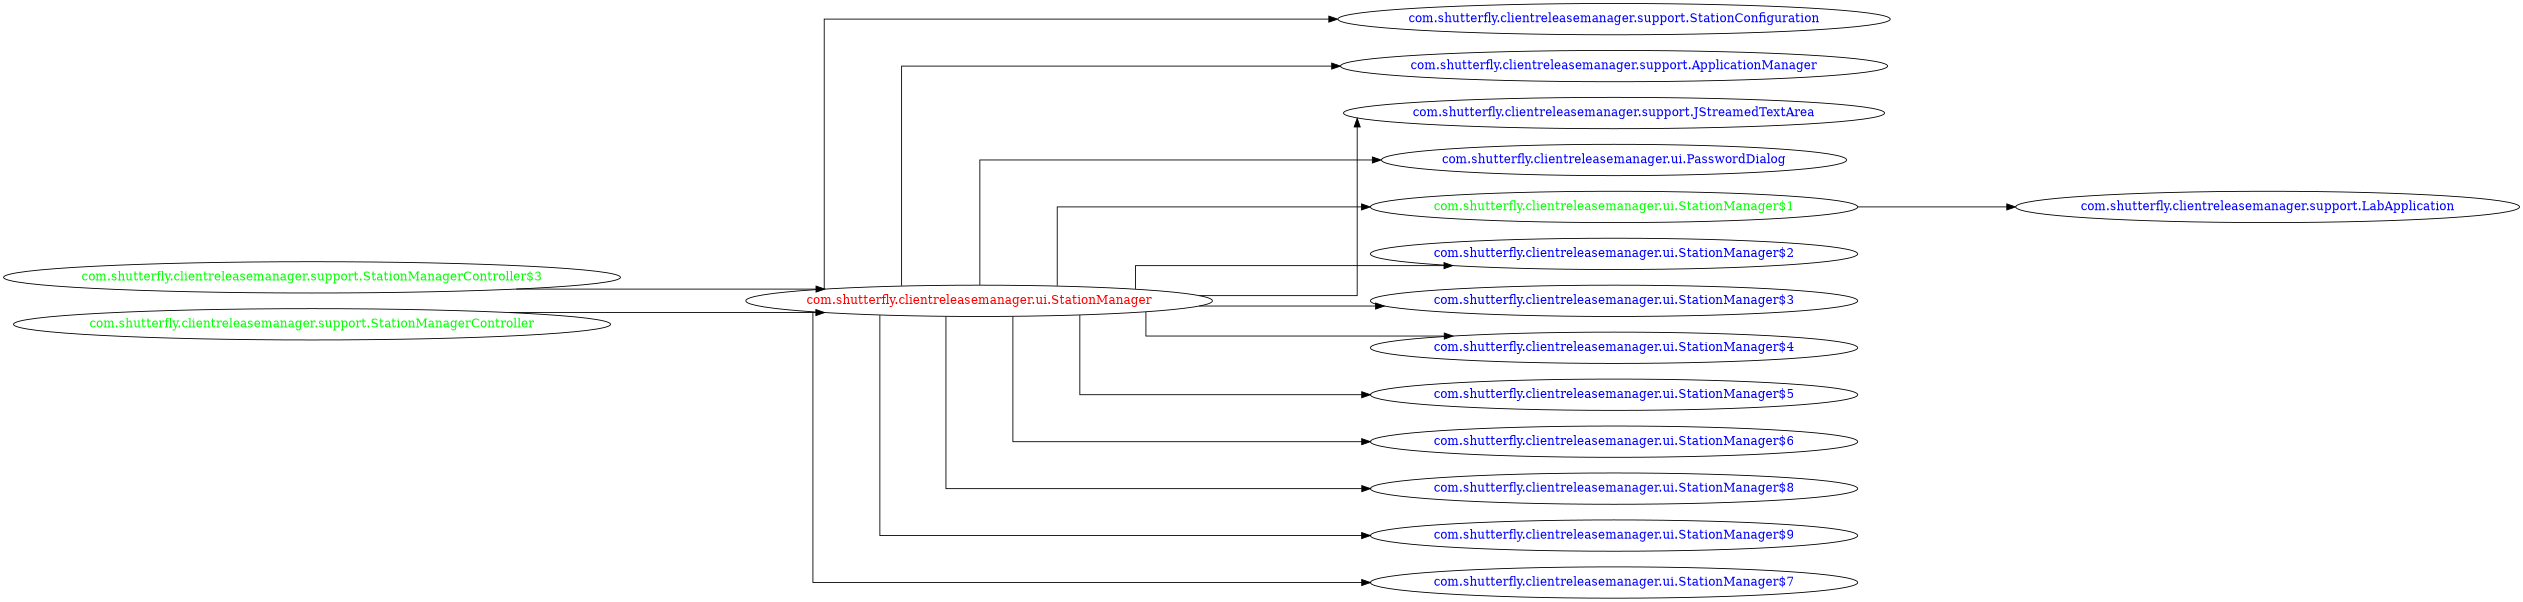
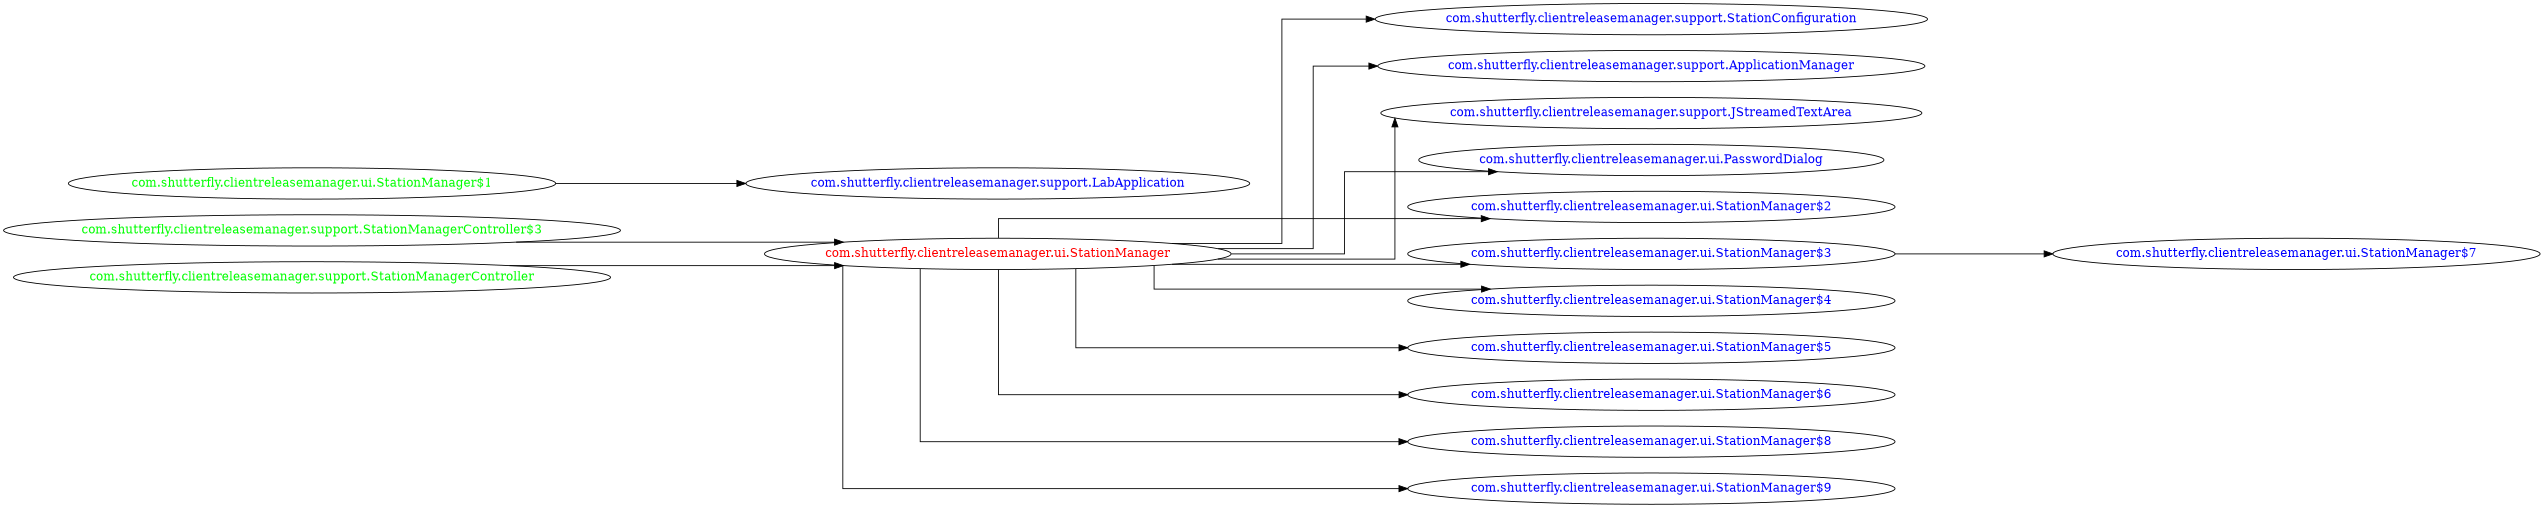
(1170, 207) -> none
(952, 583) -> (1970, 254)
